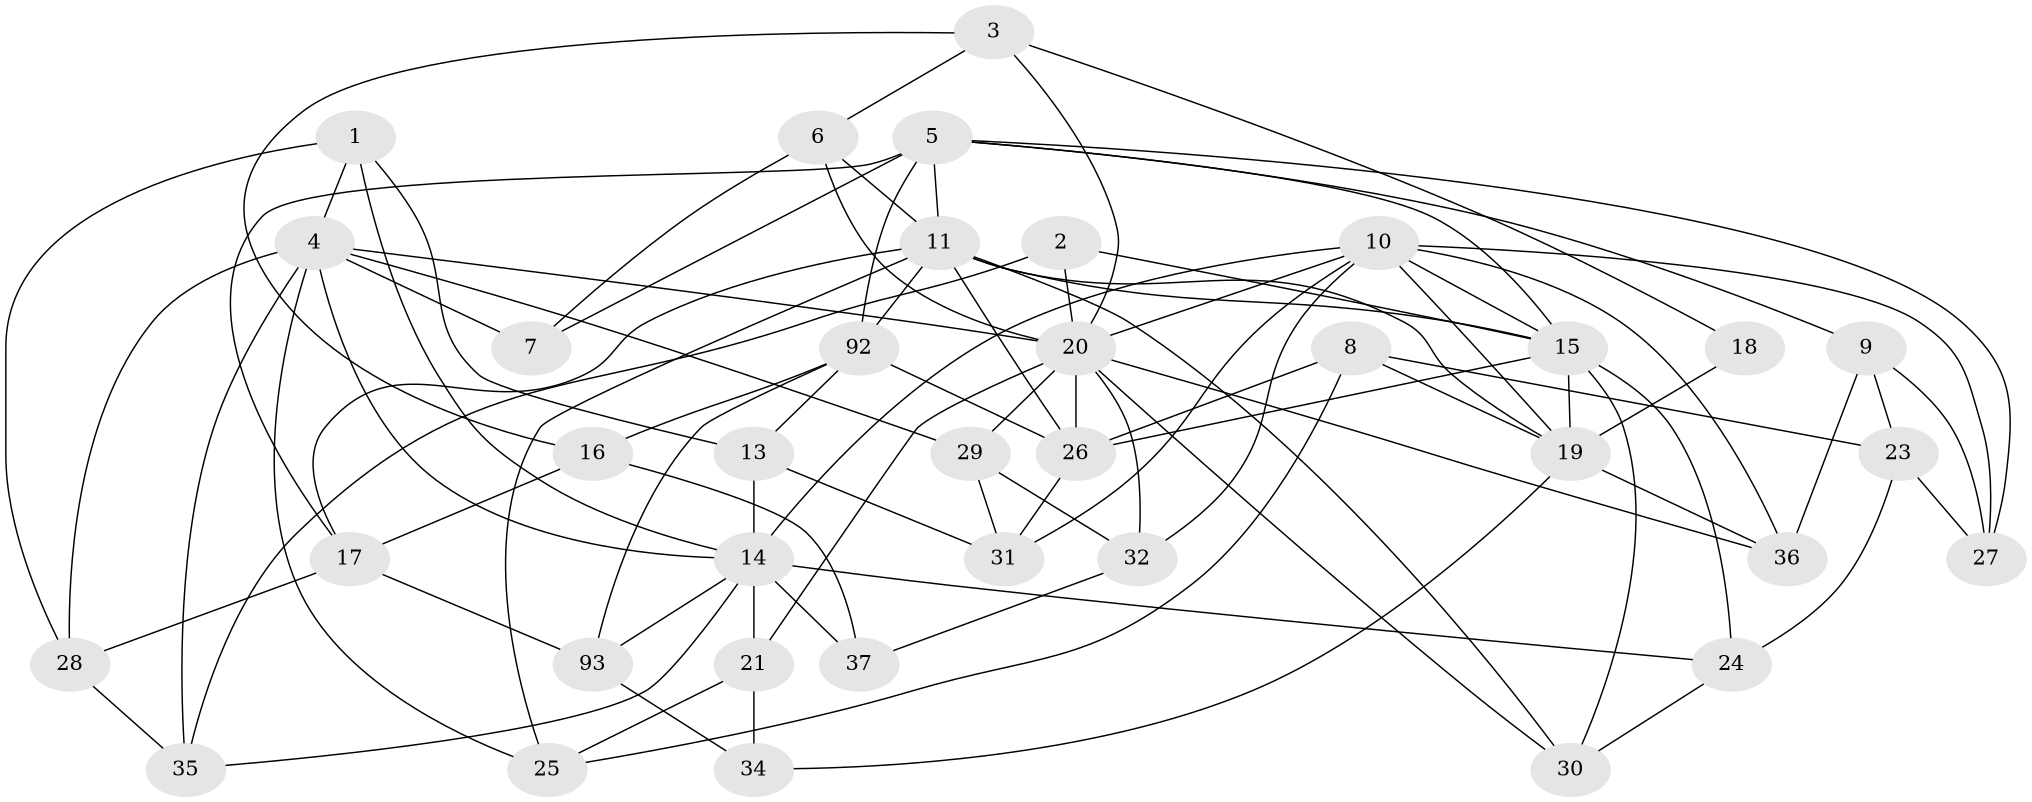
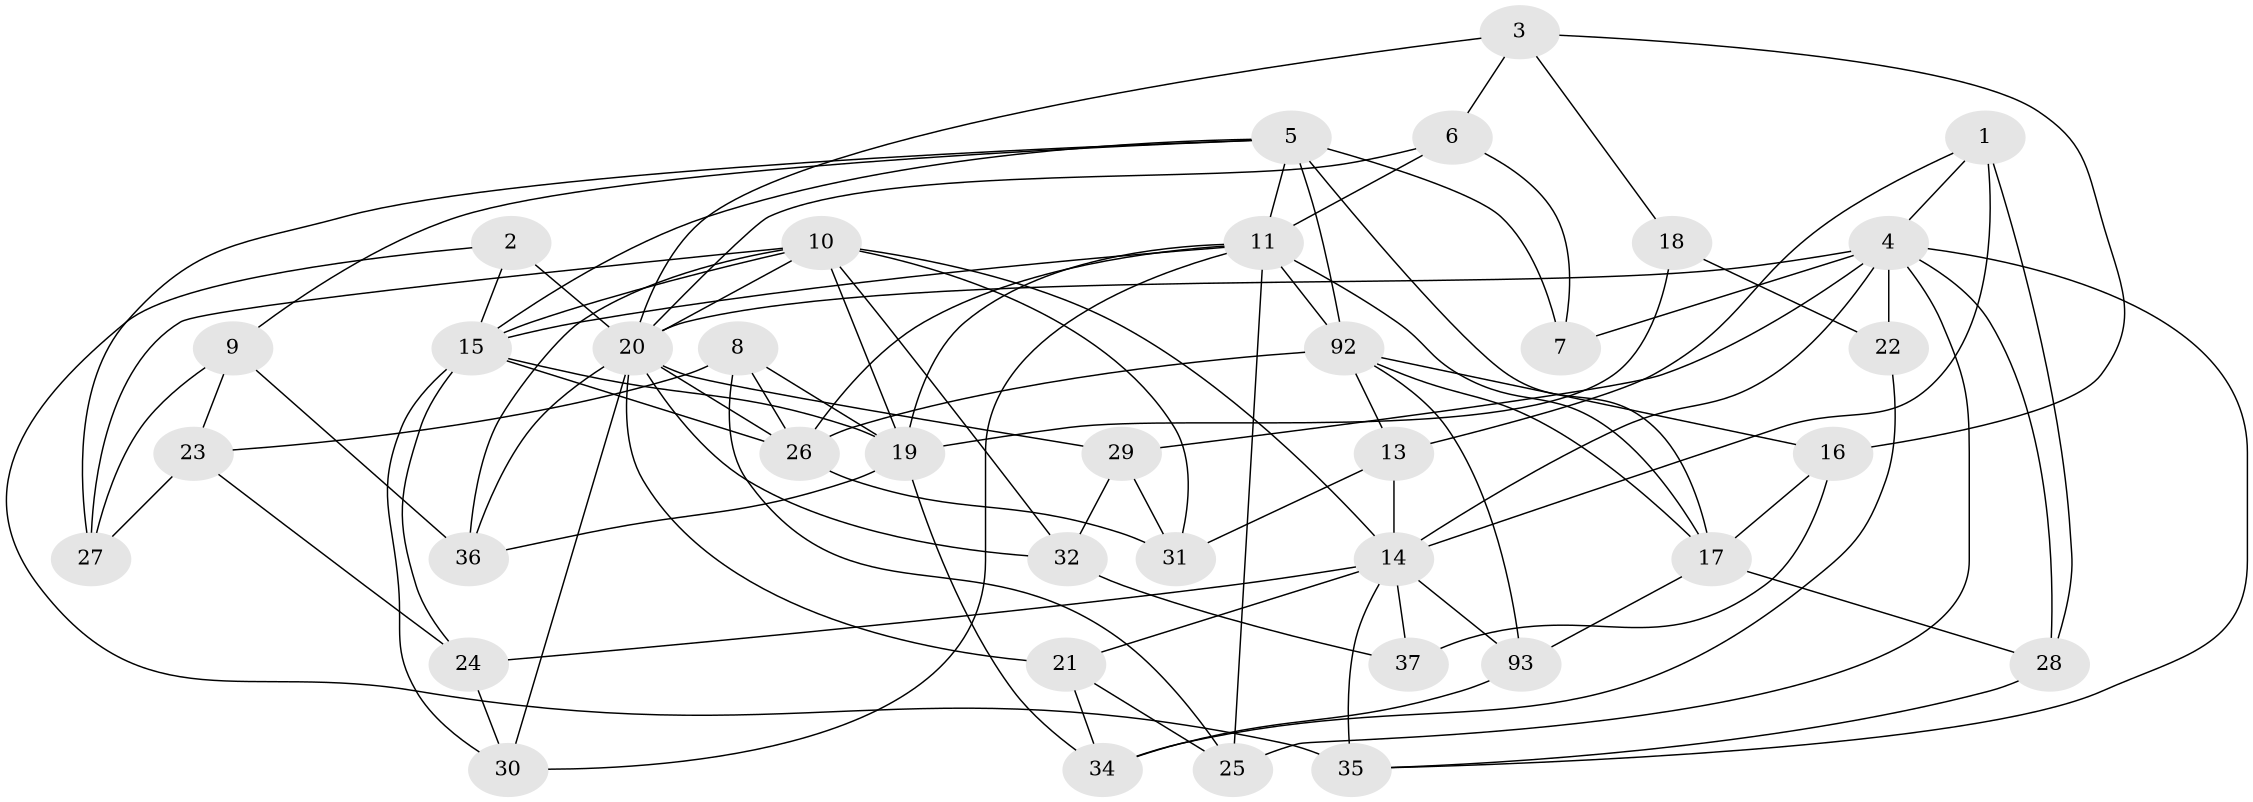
none -> (1889, 348)
none -> (1547, 426)
